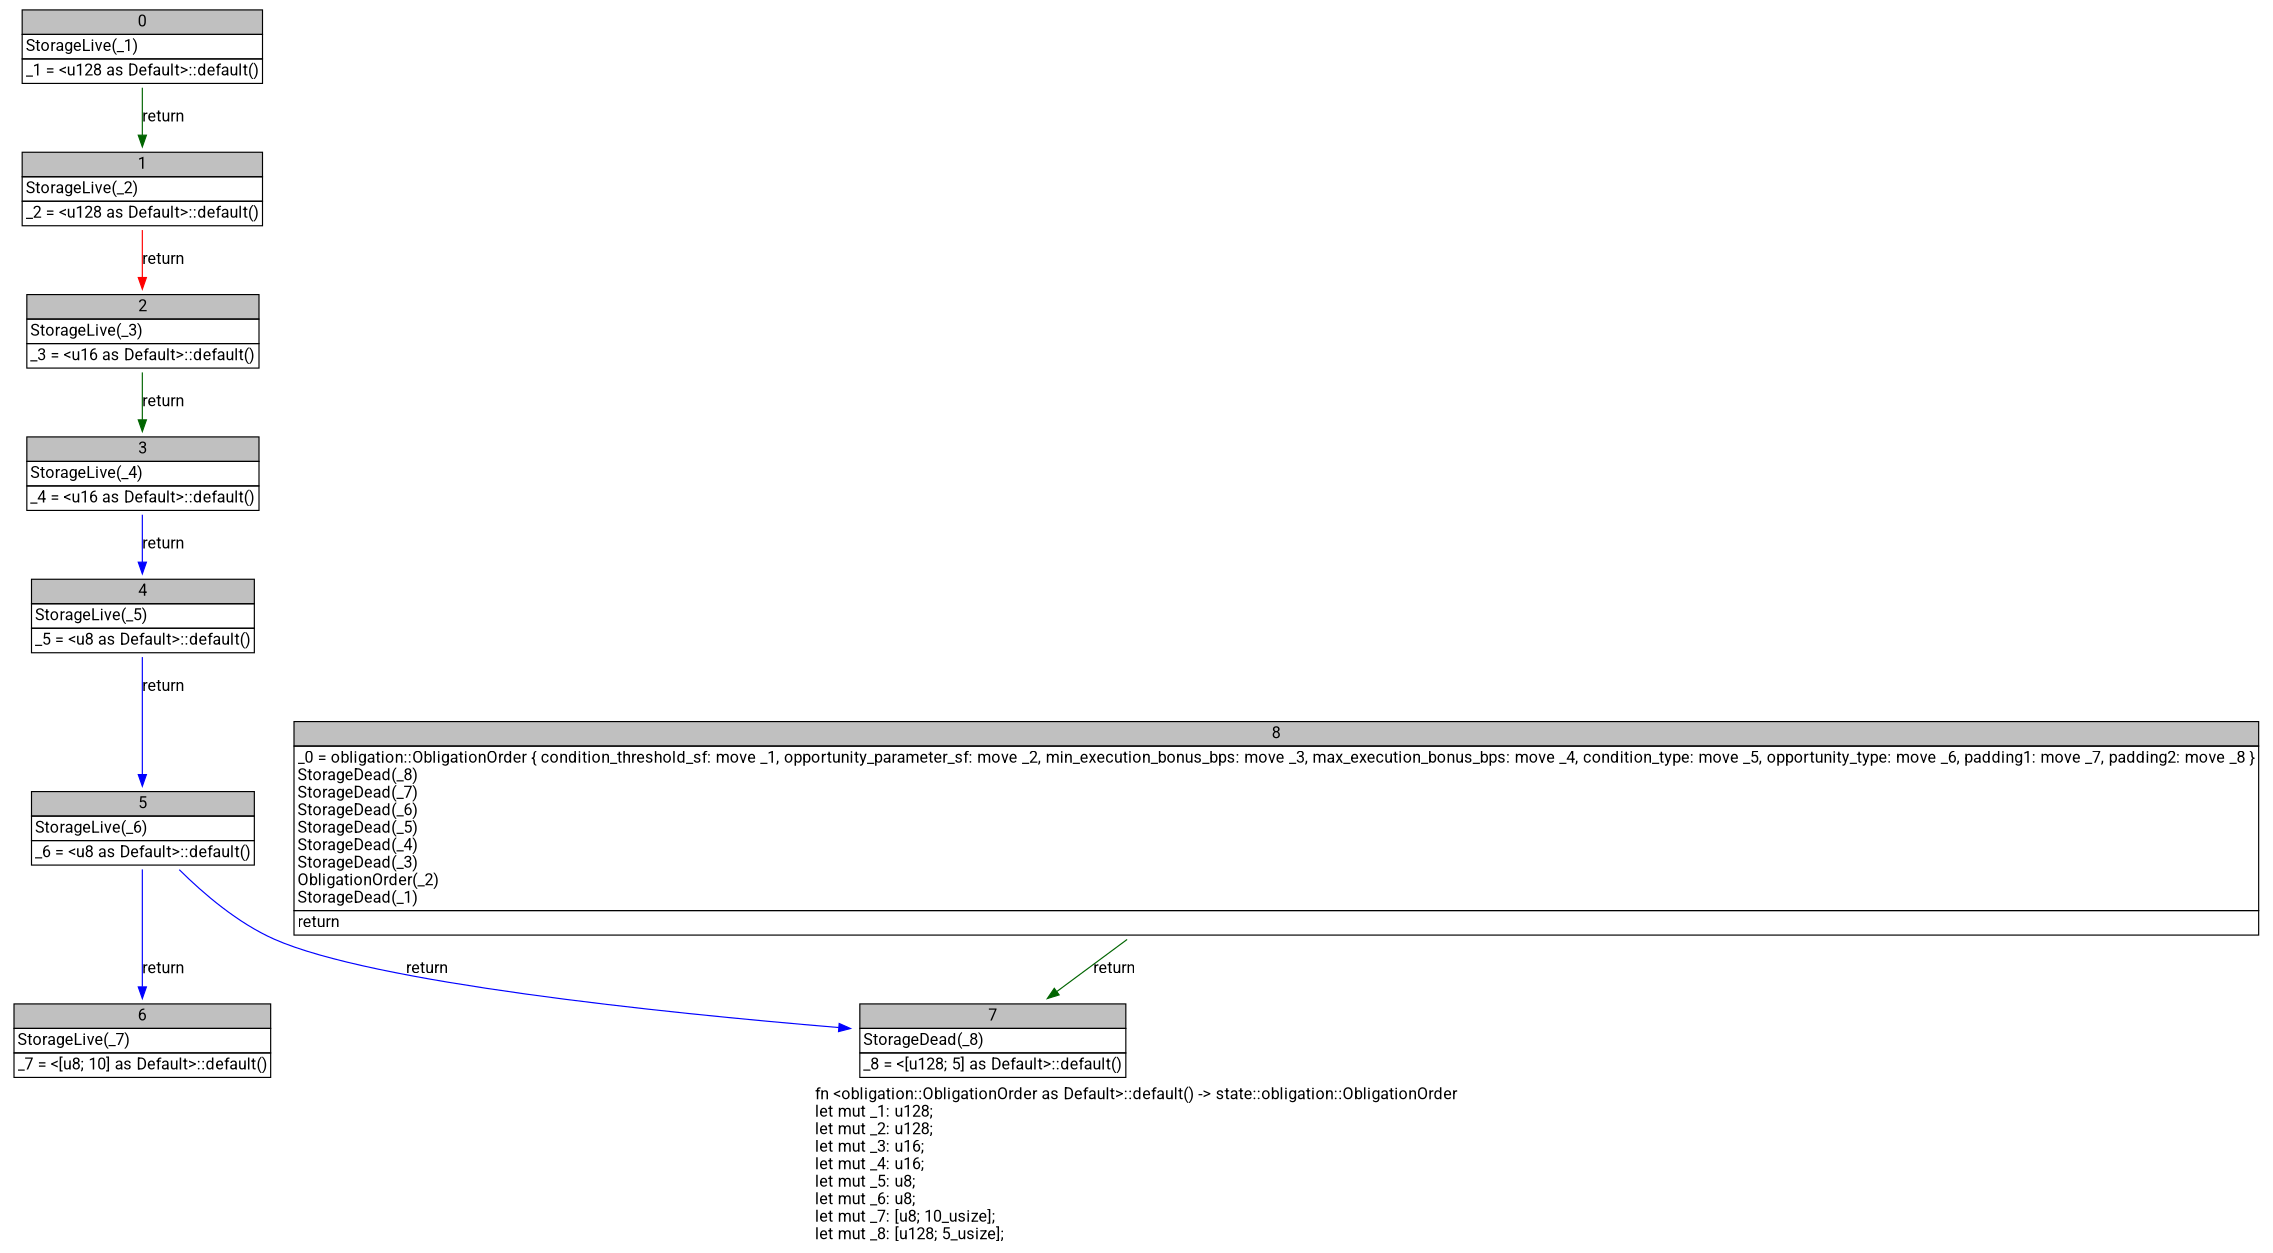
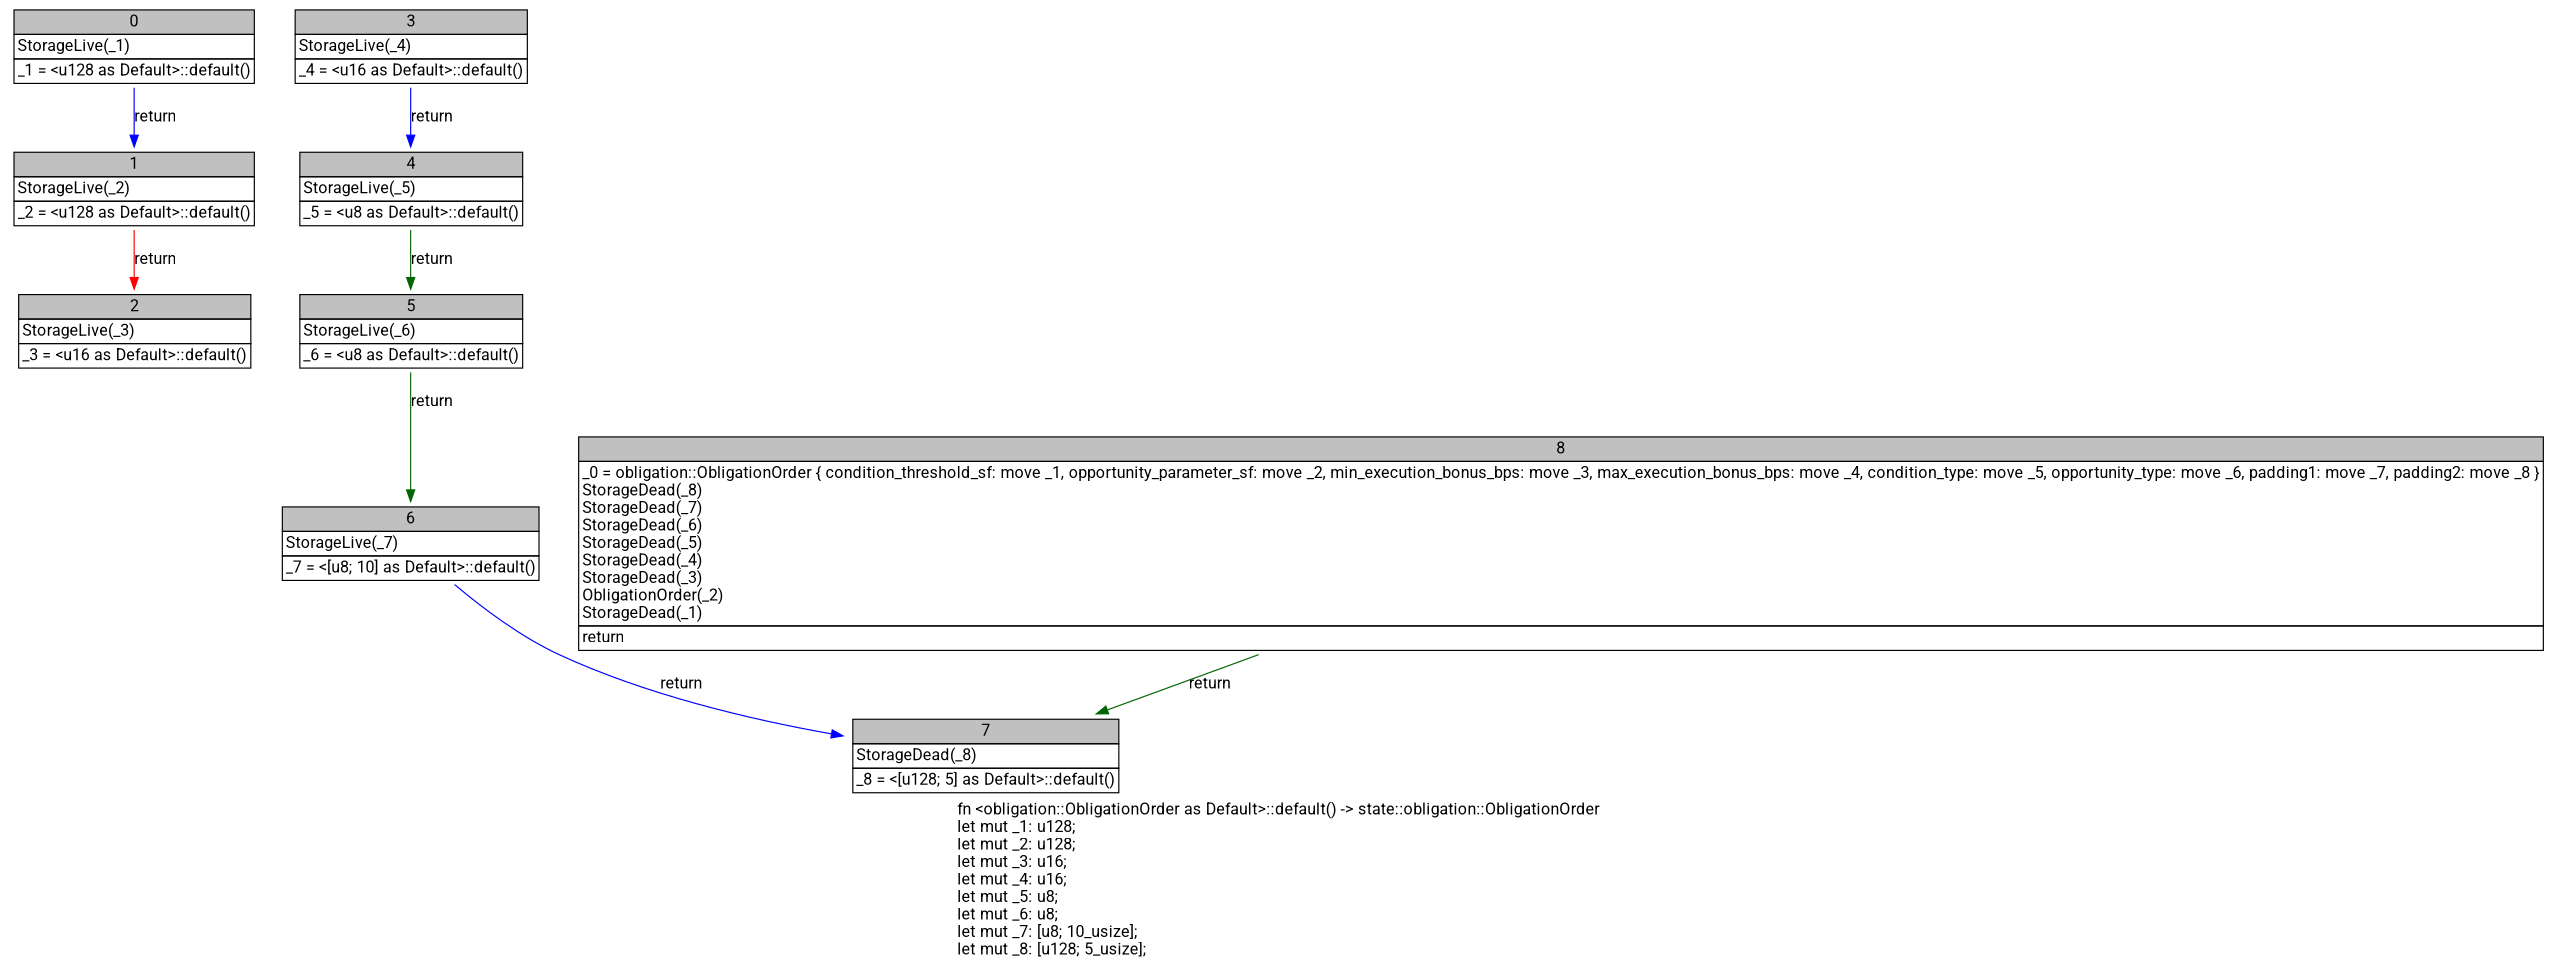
(142, 111) -> (134, 111)
(142, 396) -> none
(142, 716) -> (411, 254)
(142, 928) -> (411, 431)
(495, 989) -> (633, 684)
